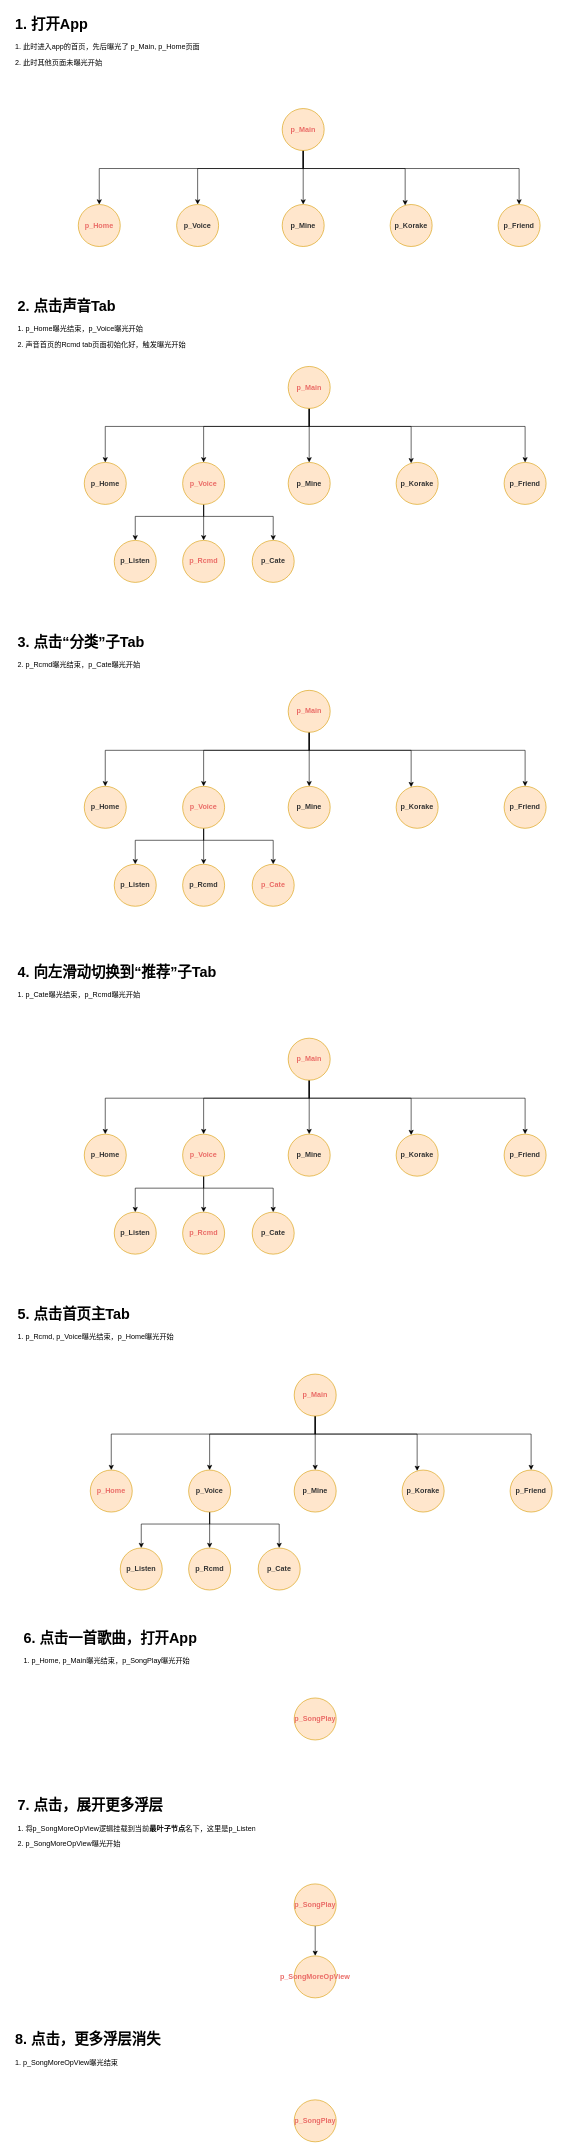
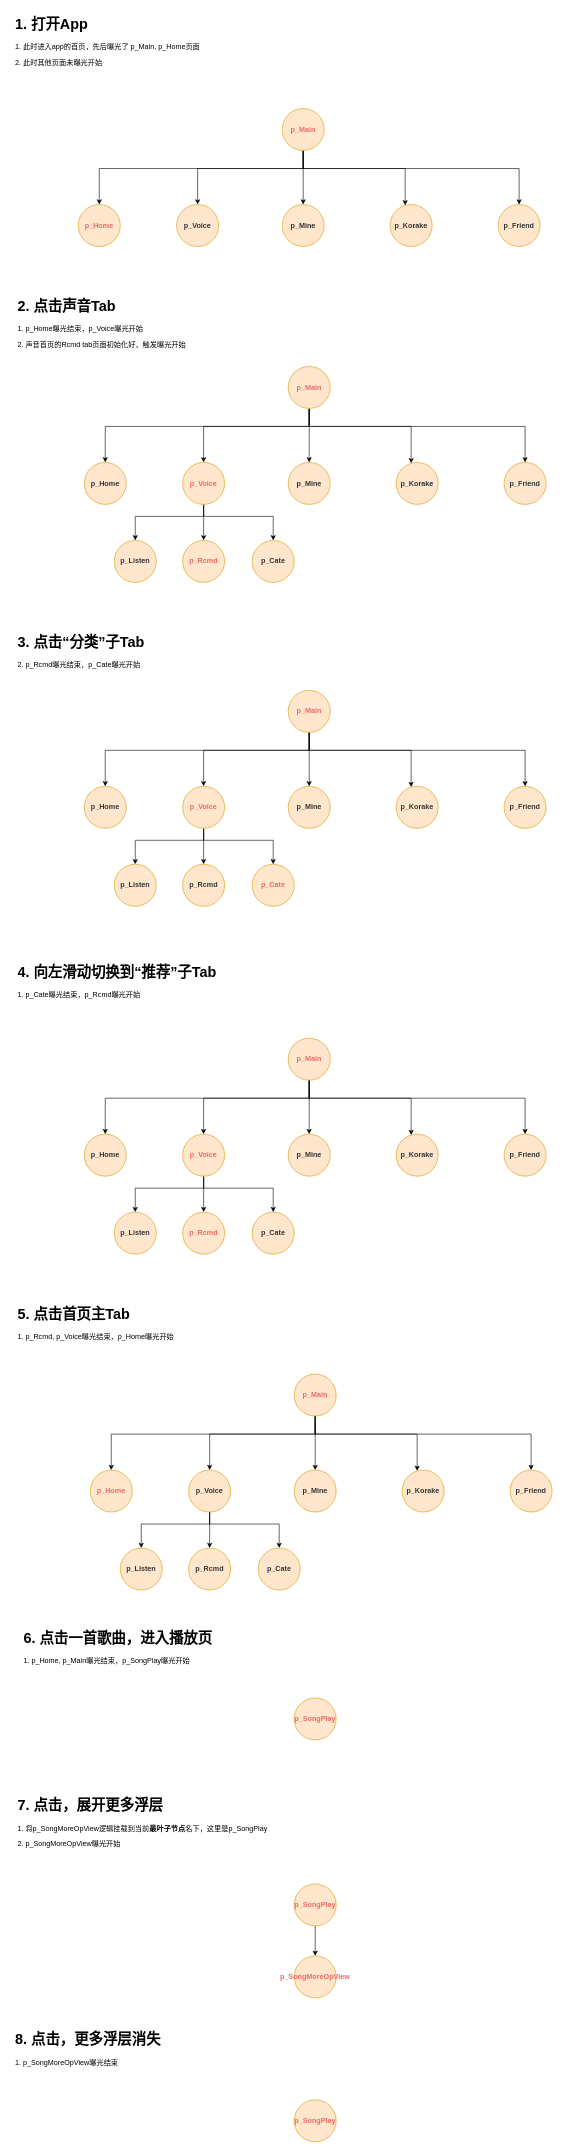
(105, 1629) -> (105, 1629)
(137, 1801) -> (141, 1801)
